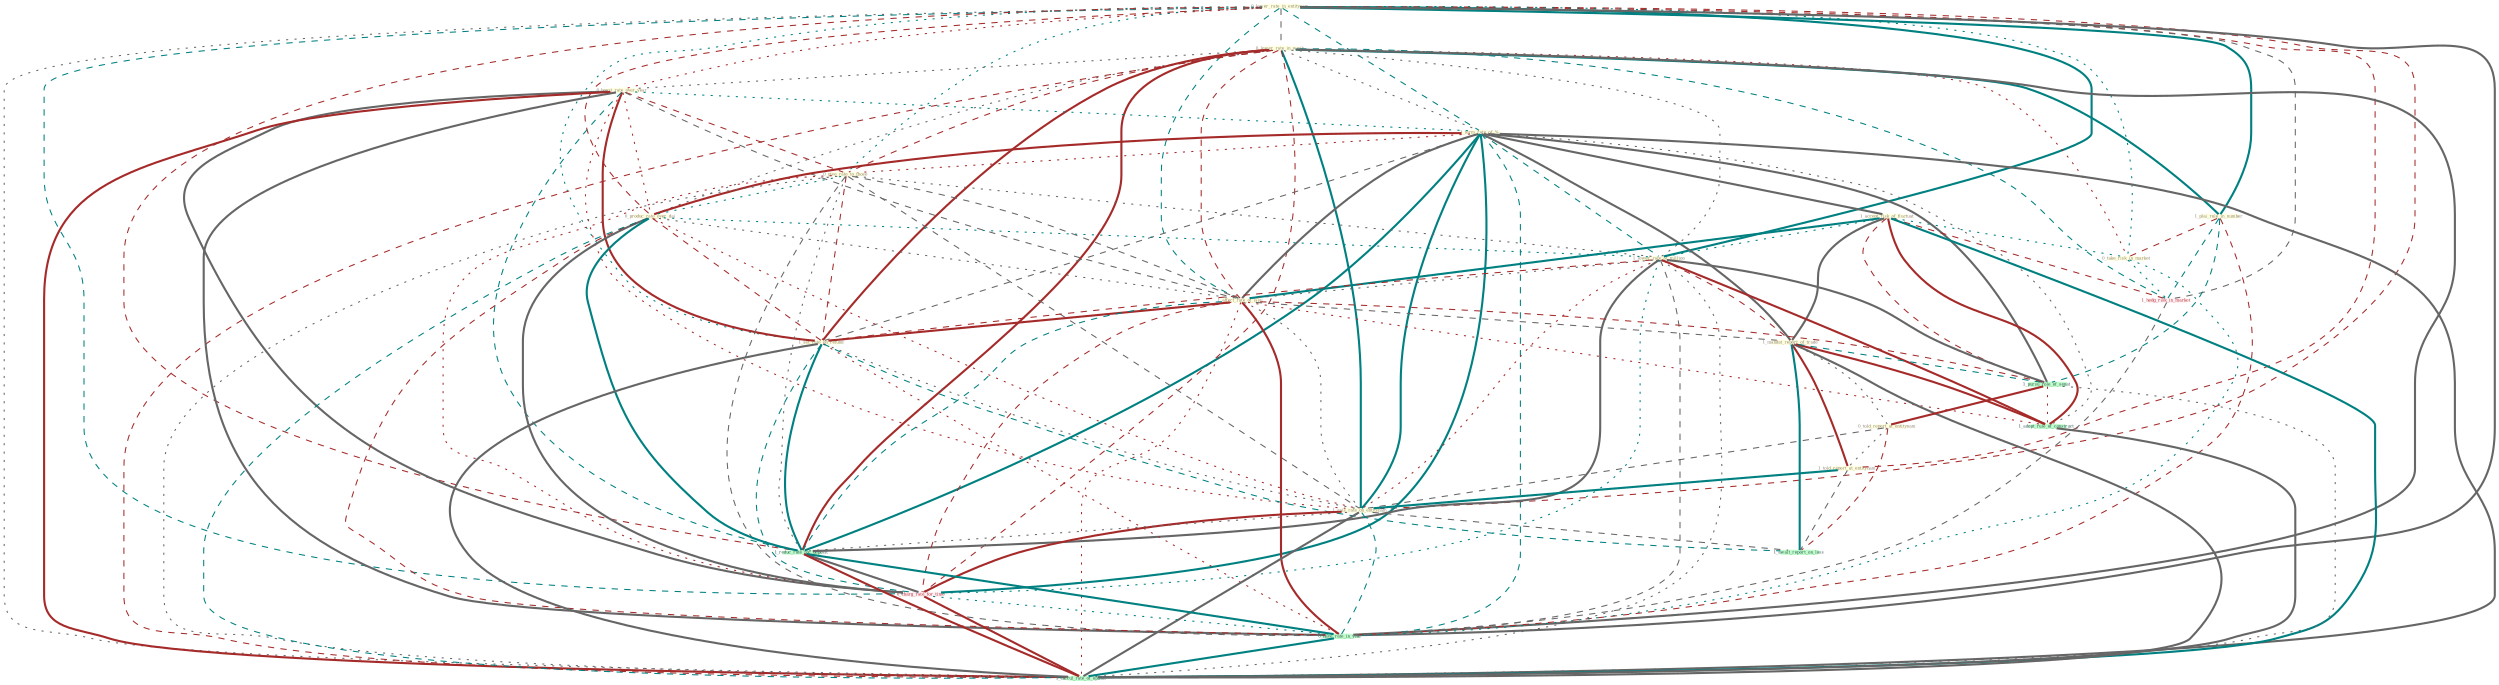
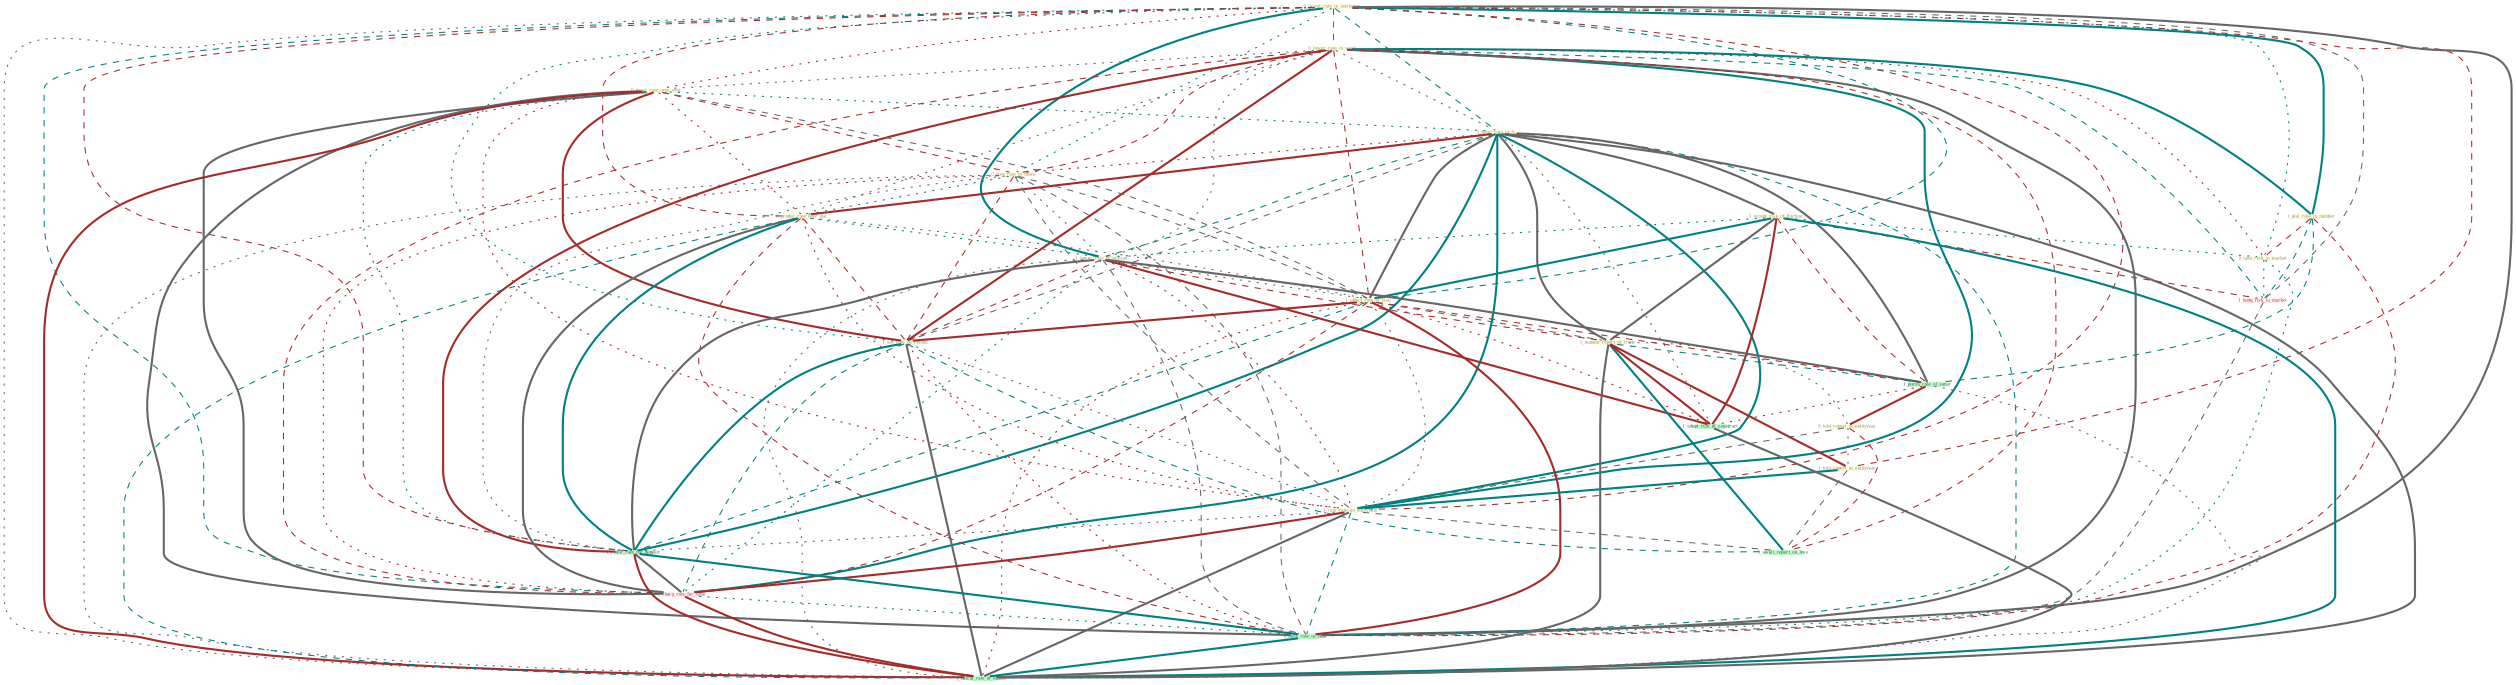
(162, 389) -> (1955, 127)
(511, 390) -> (392, 295)
